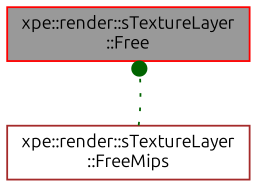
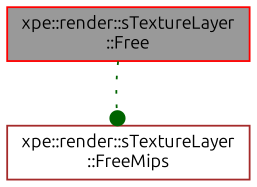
(140, 101) -> (116, 86)
